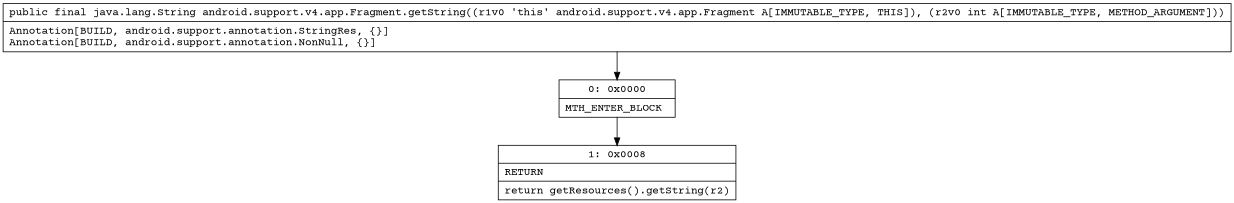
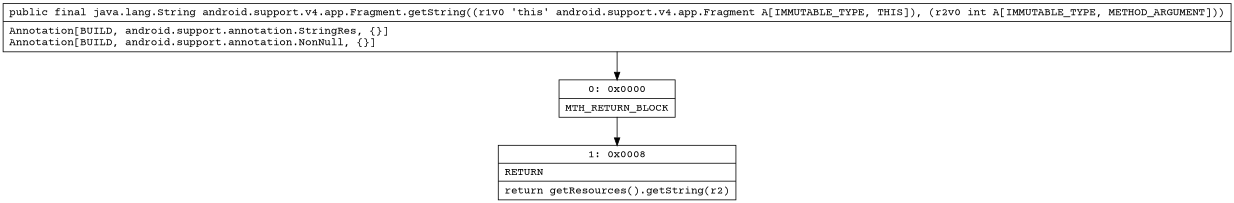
(614, 108) -> (617, 108)
